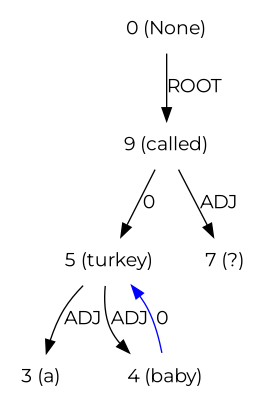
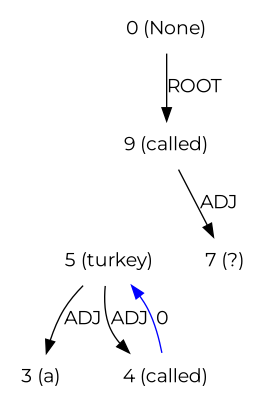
(141, 197) -> none
(165, 377) -> (165, 377)
